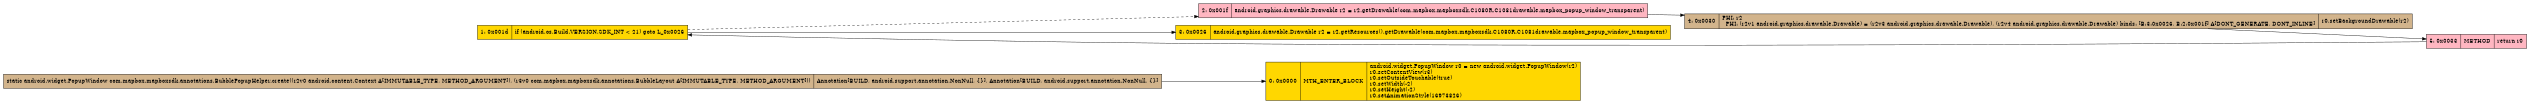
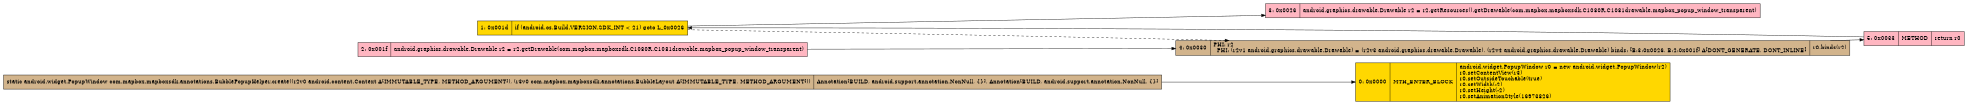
(2365, 21) -> (1830, 48)
(941, 23) -> (956, 35)
(1423, 32) -> (1513, 11)
